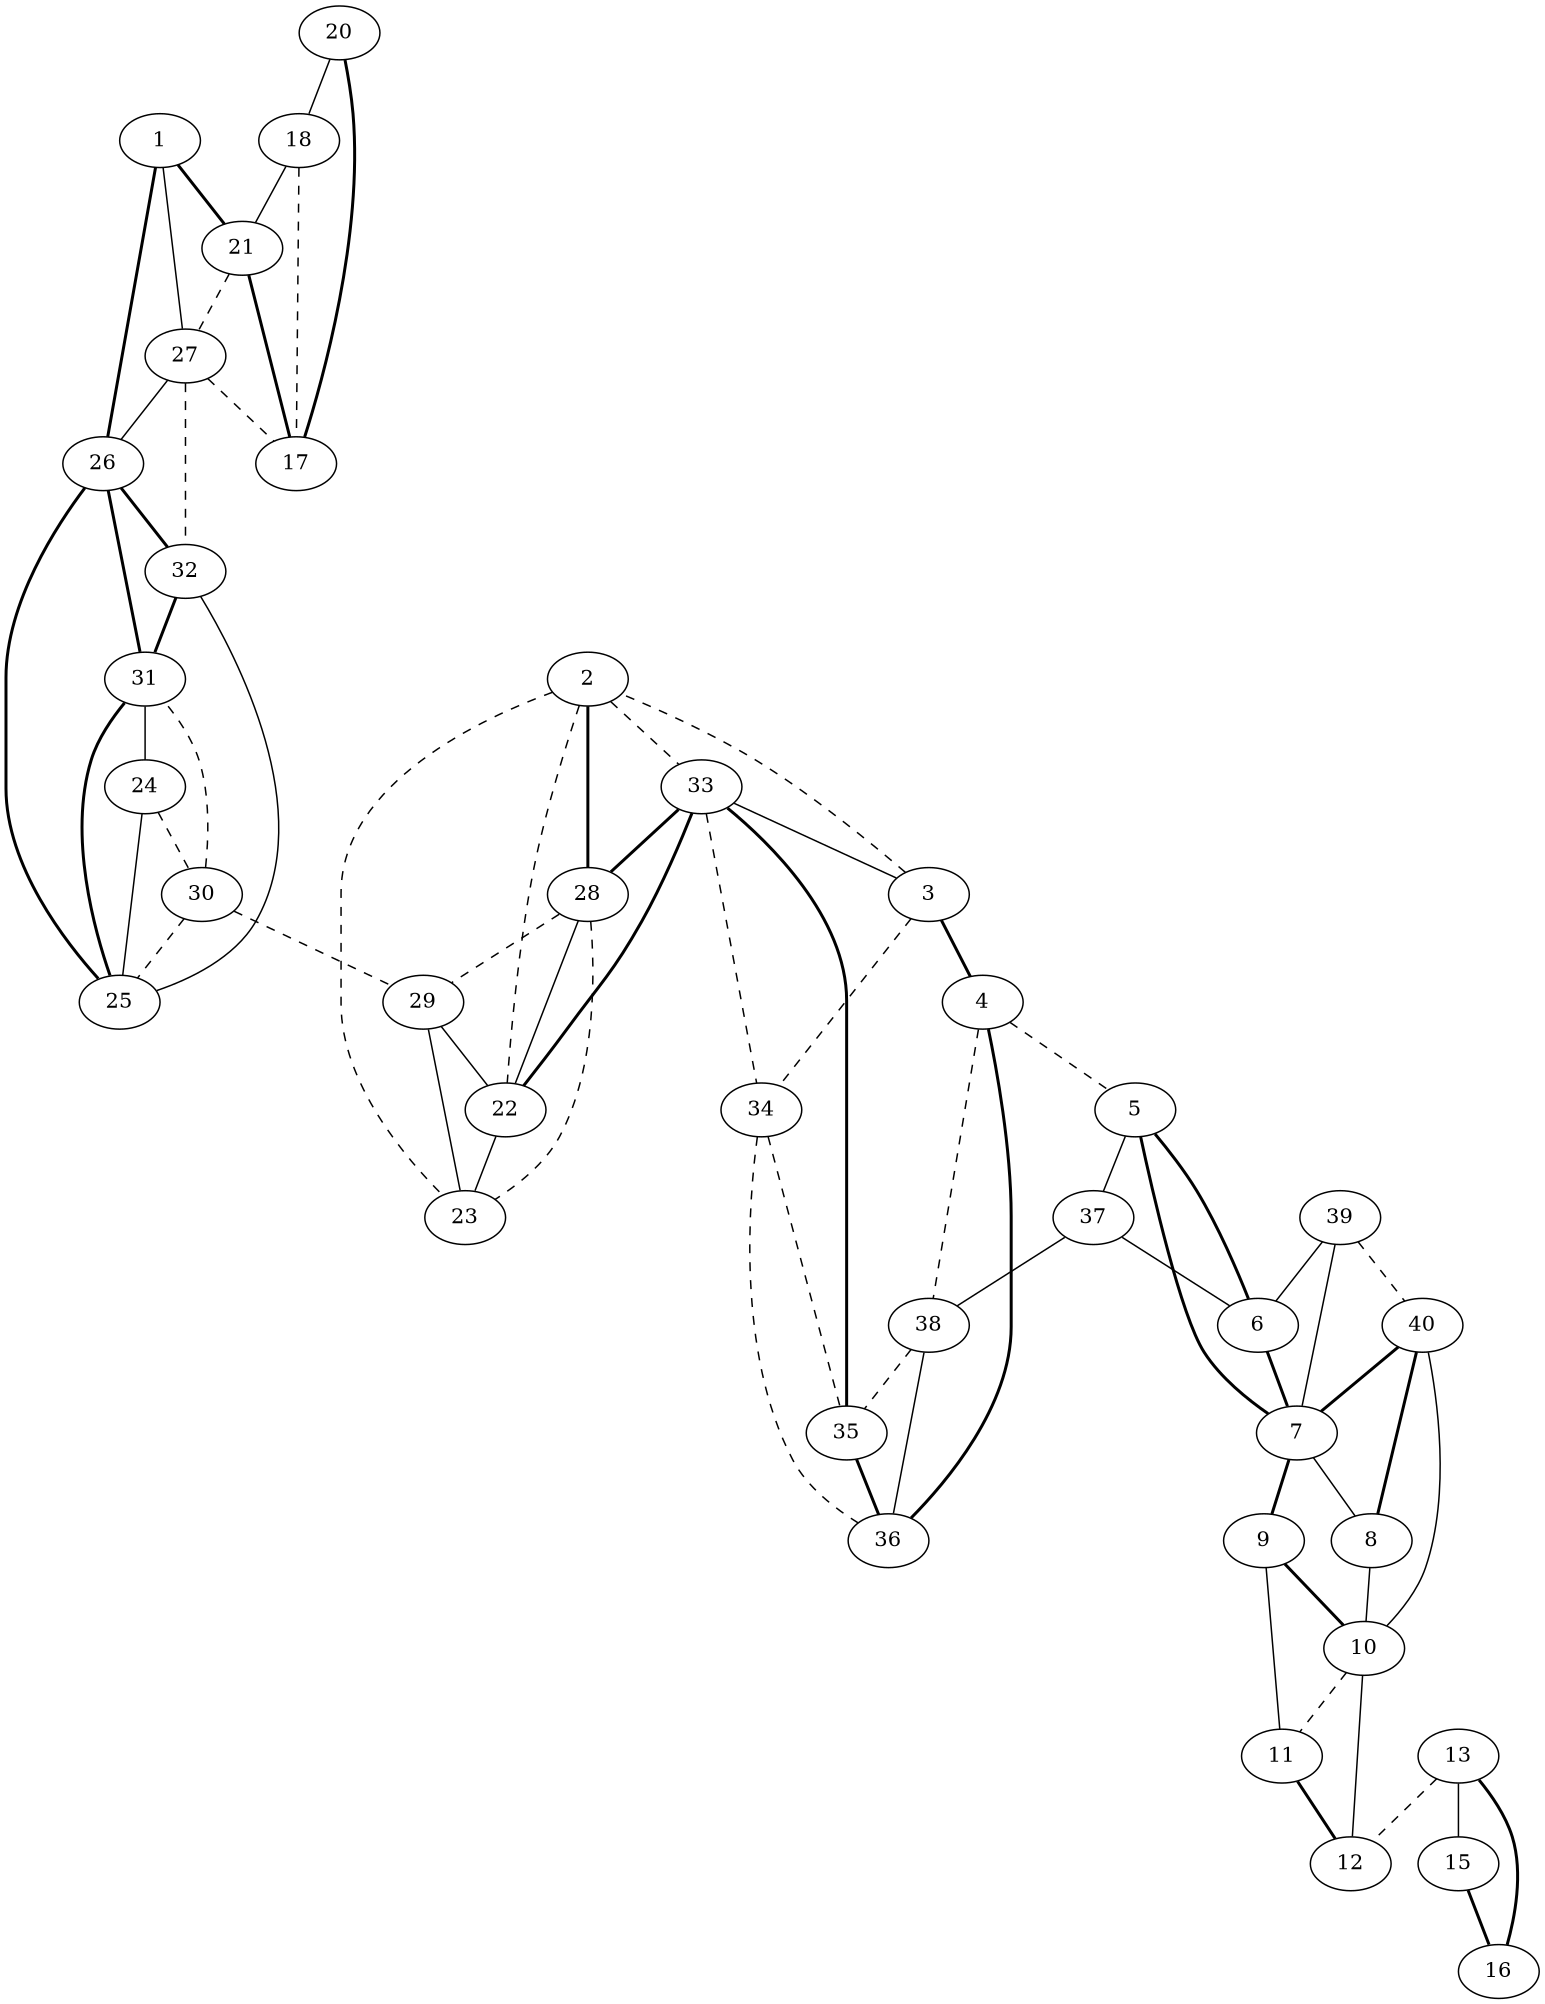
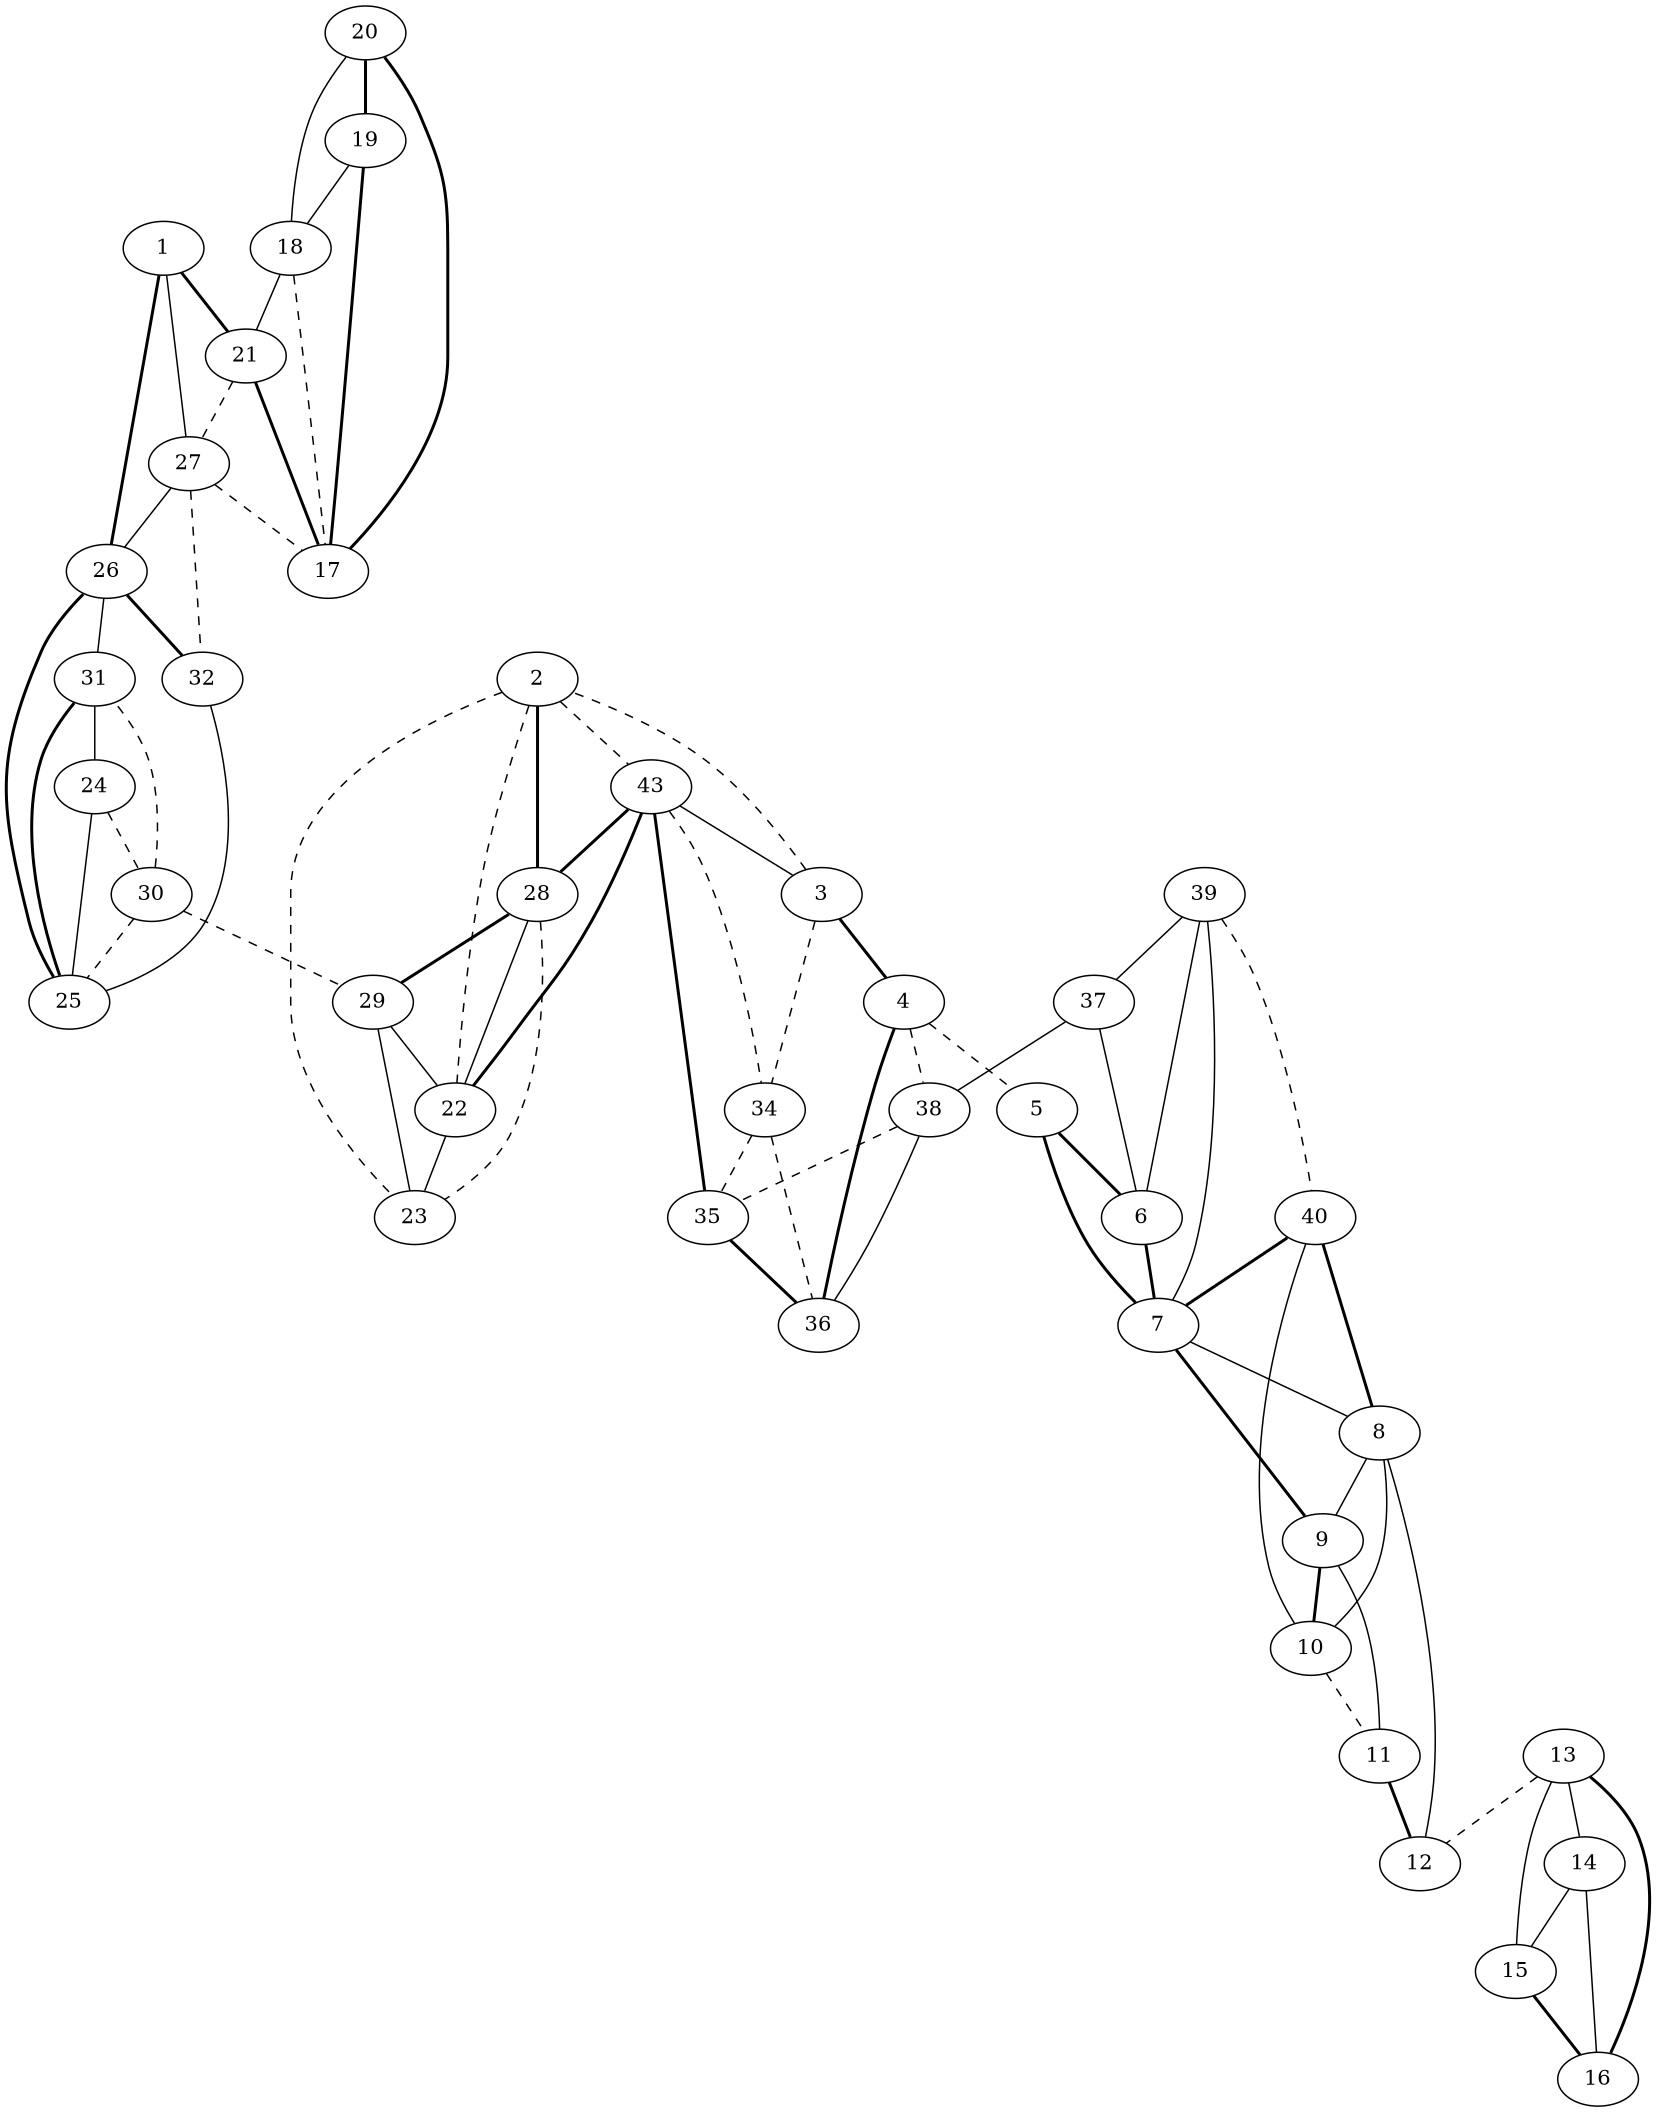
none -> (366, 141)
(124, 571) -> (101, 625)
(165, 625) -> none
(702, 787) -> (651, 787)
(505, 948) -> (455, 948)
(1114, 1164) -> (1149, 948)
none -> (1351, 1487)
(1357, 1756) -> (1429, 1646)
none -> (1585, 1864)
